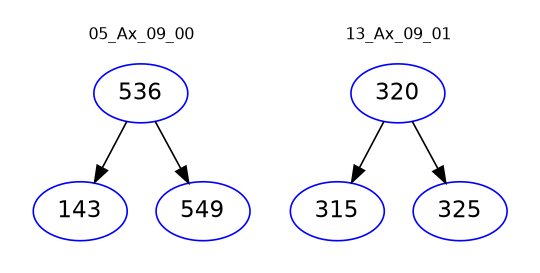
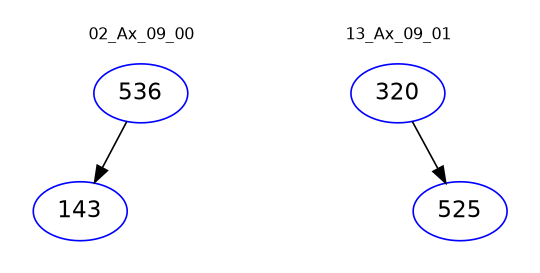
(142, 35) -> (142, 35)
(203, 211) -> none
(337, 211) -> none
(460, 211) -> (460, 211)
